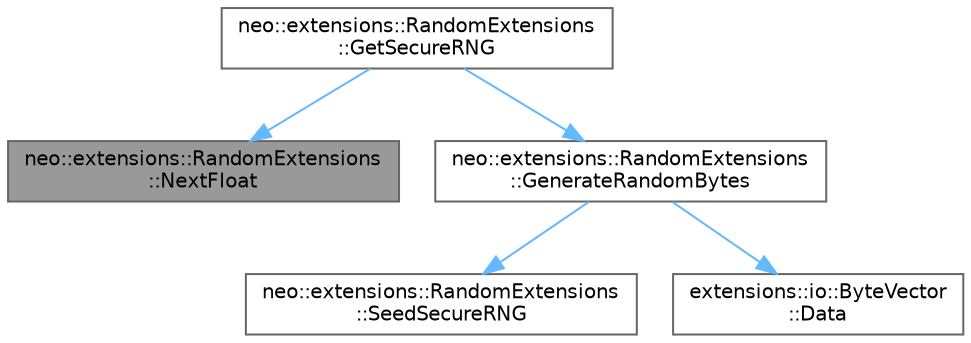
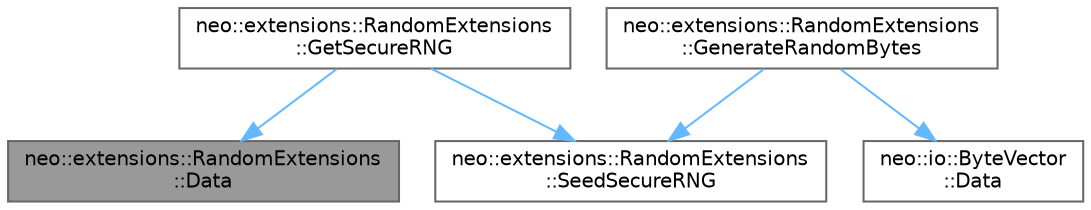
(515, 100) -> (494, 100)
(204, 171) -> (204, 171)
(818, 304) -> (973, 171)
